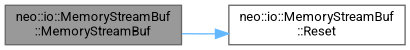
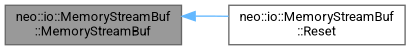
(199, 34) -> (212, 16)
